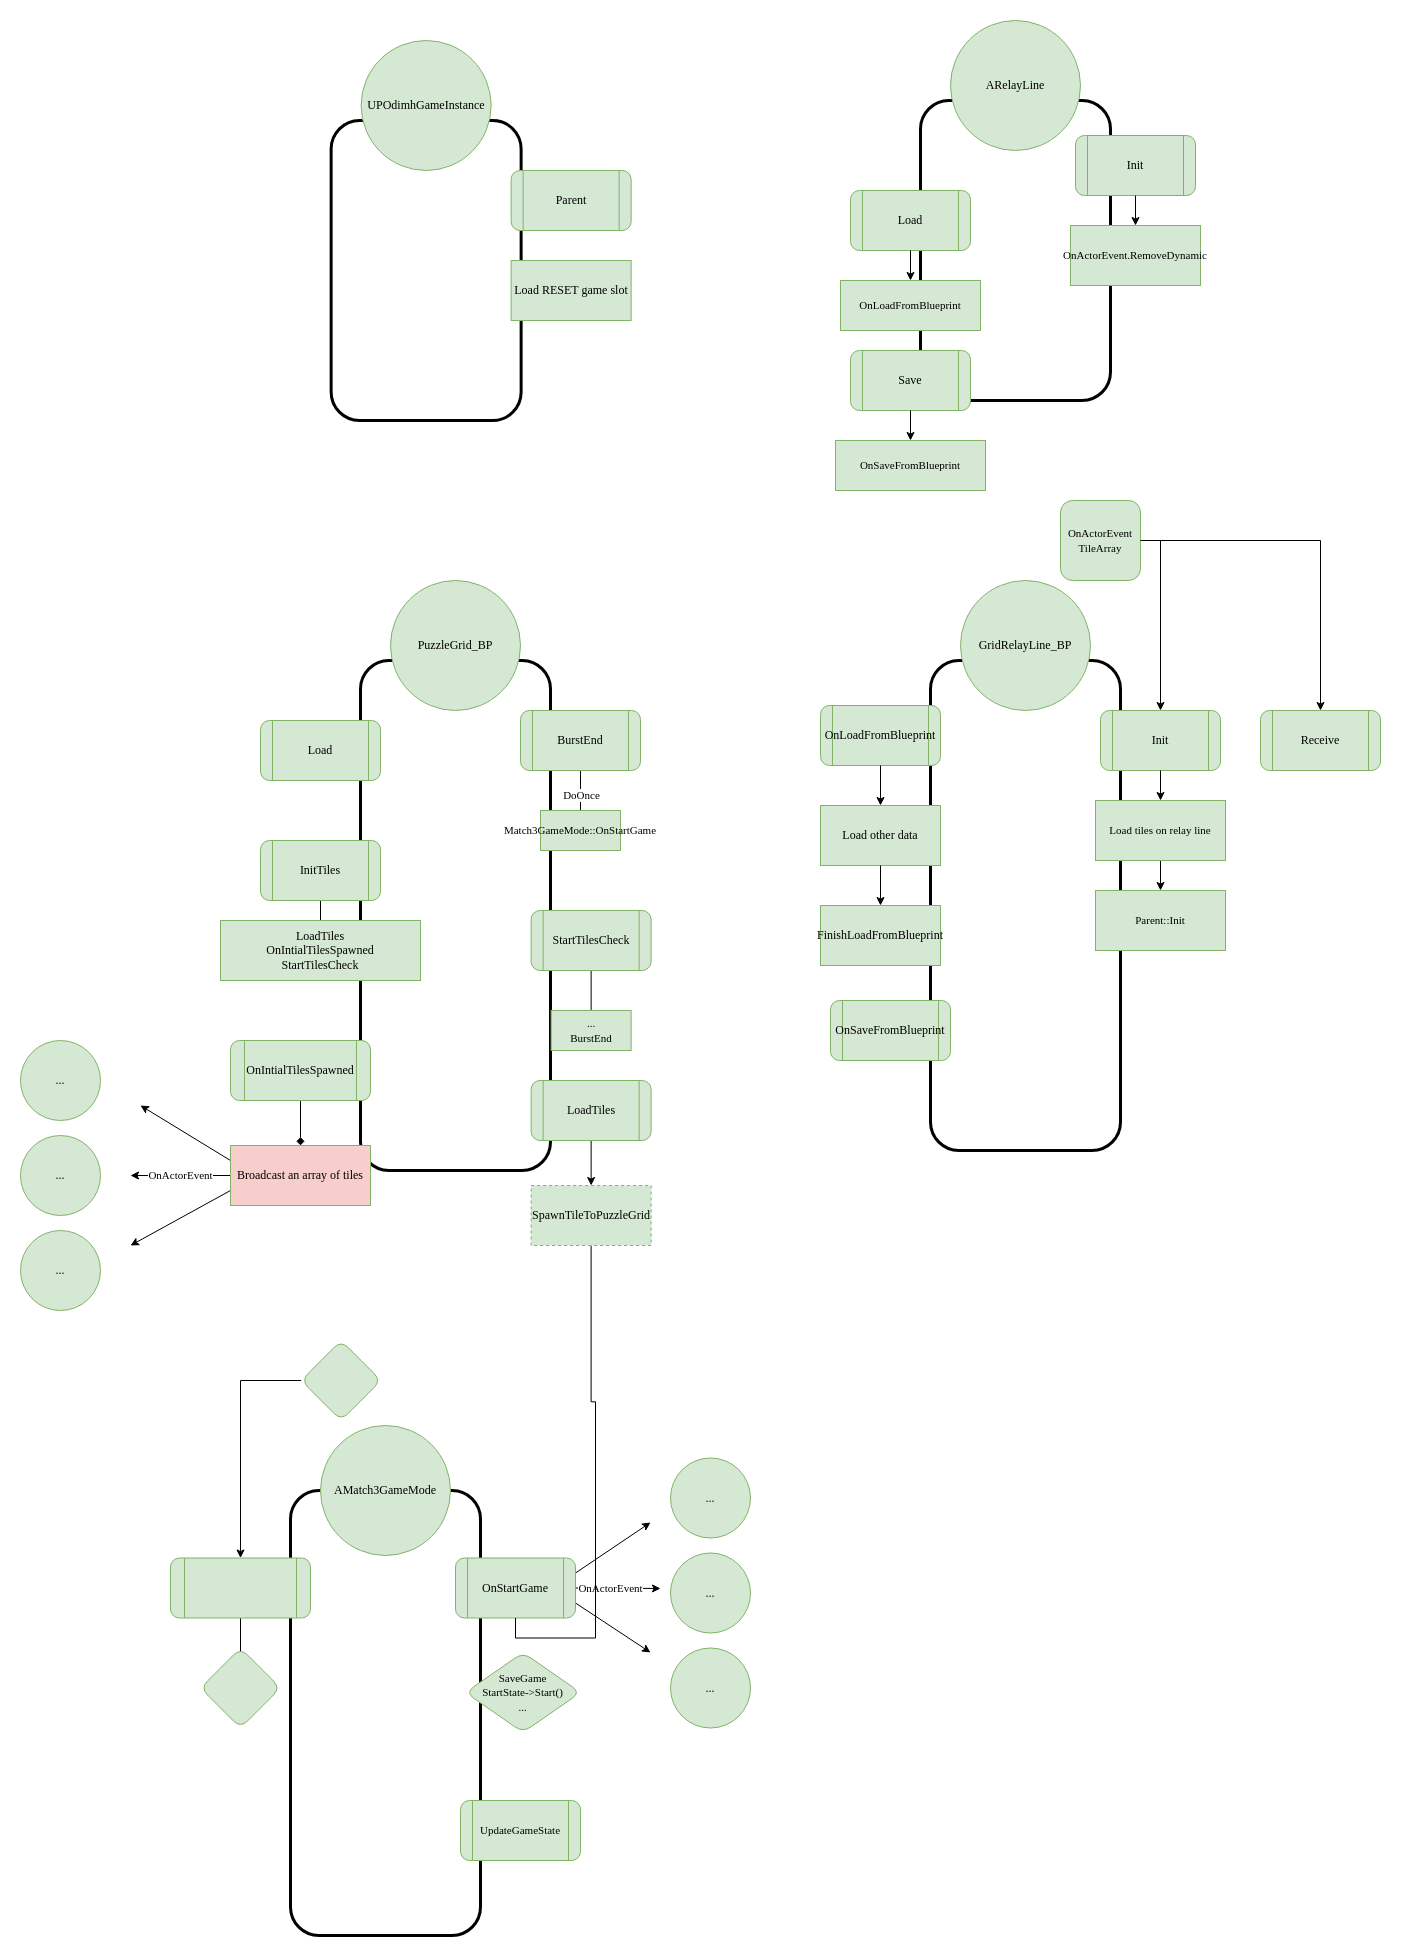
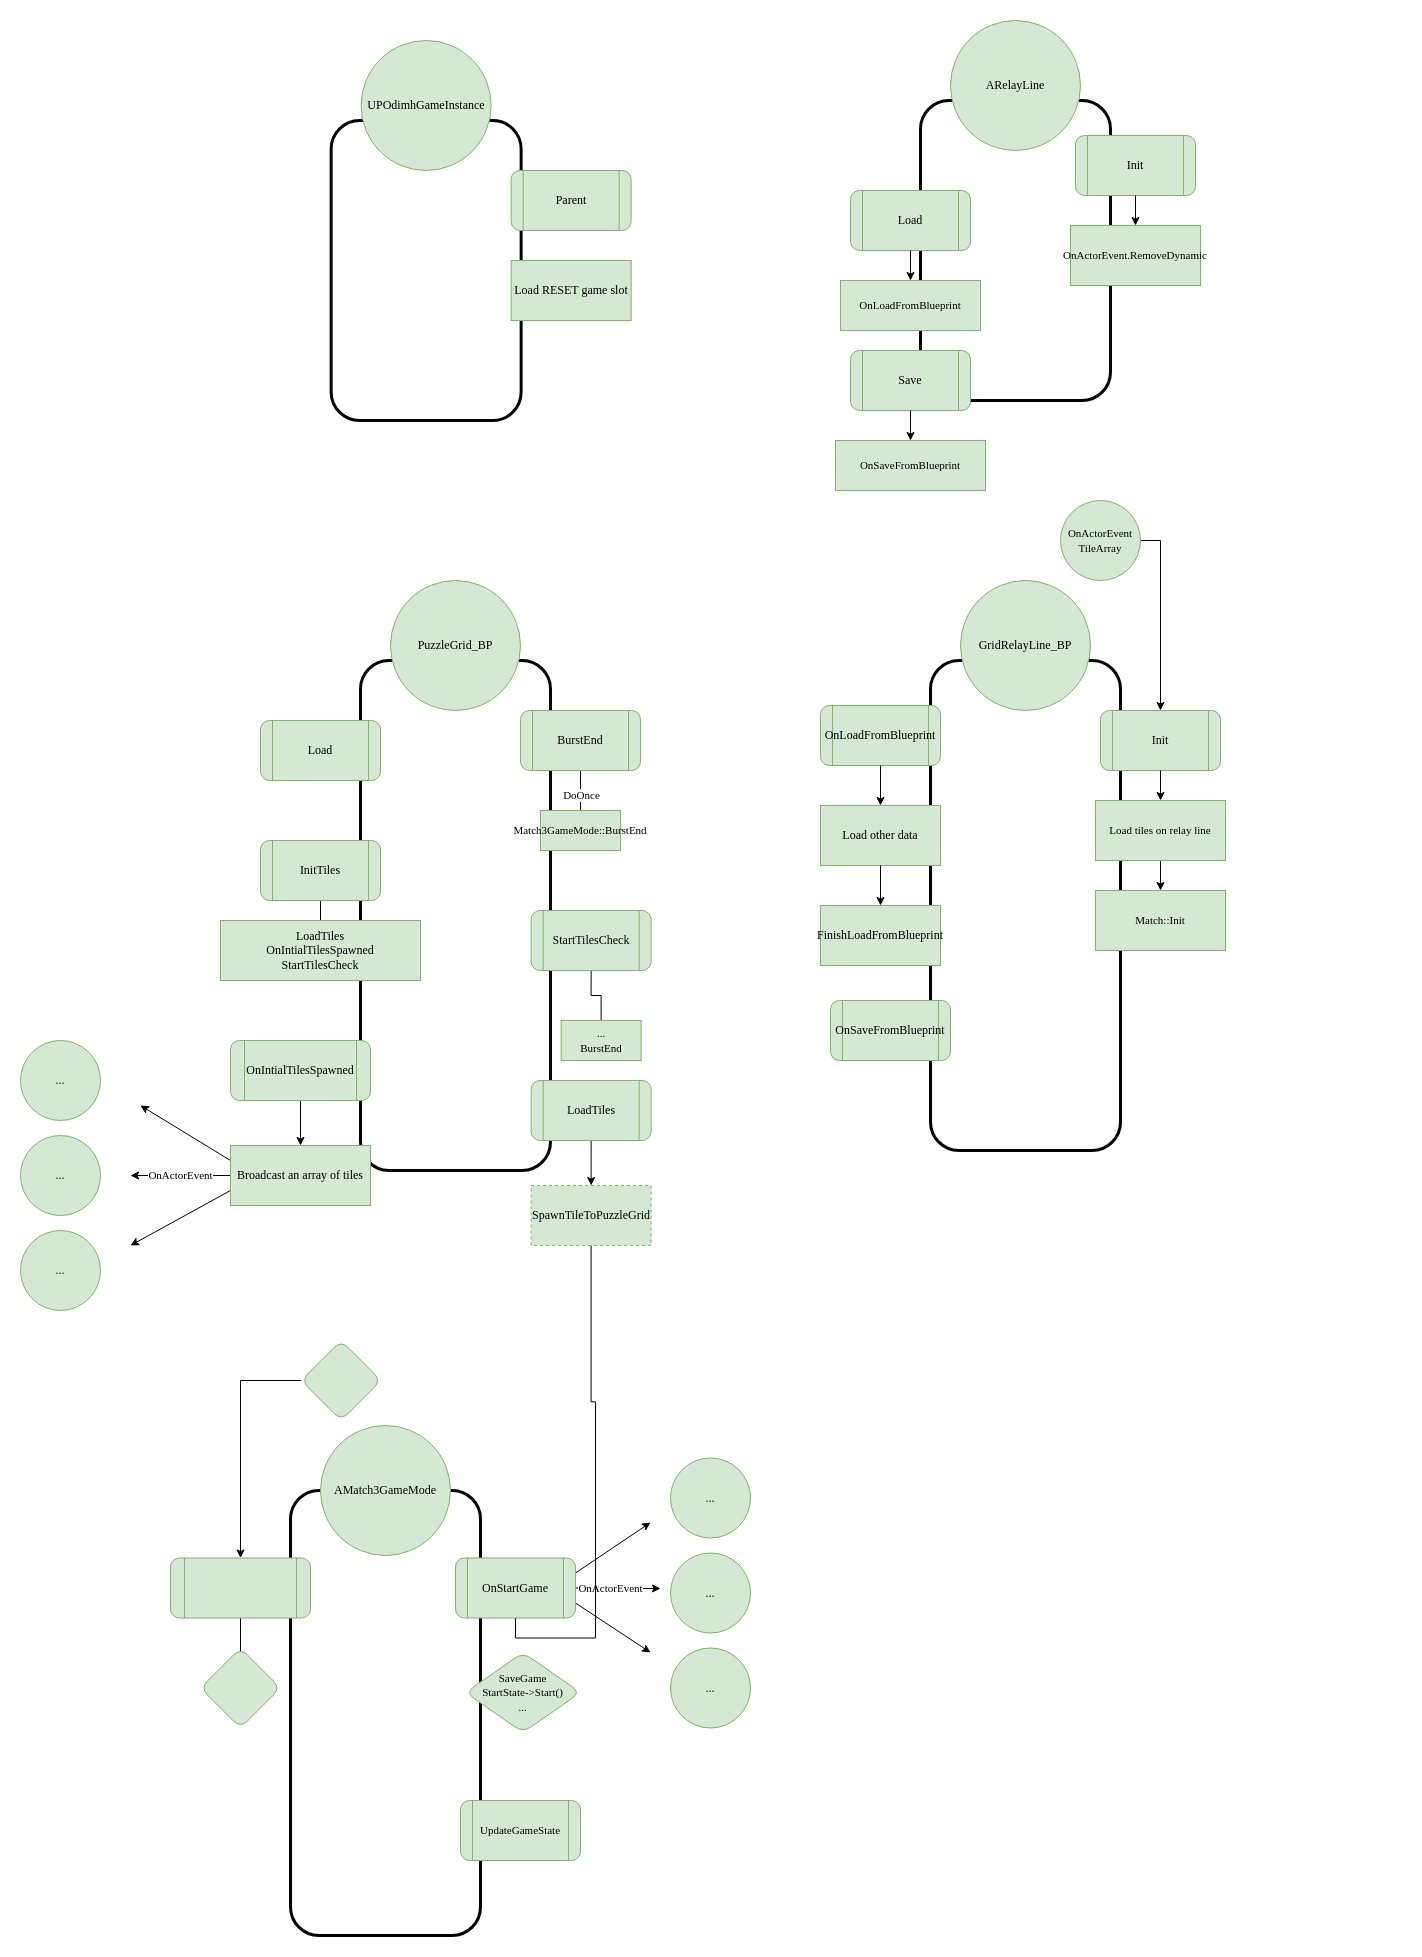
(1101, 541) -> (1101, 541)
(1321, 543) -> none
(1321, 741) -> none
(581, 831) -> (581, 831)
(1161, 921) -> (1161, 921)
(591, 1031) -> (601, 1041)
(301, 1137) -> (301, 1137)
(301, 1176) -> (301, 1176)
